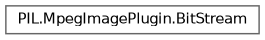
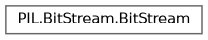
(132, 20) -> (104, 20)
